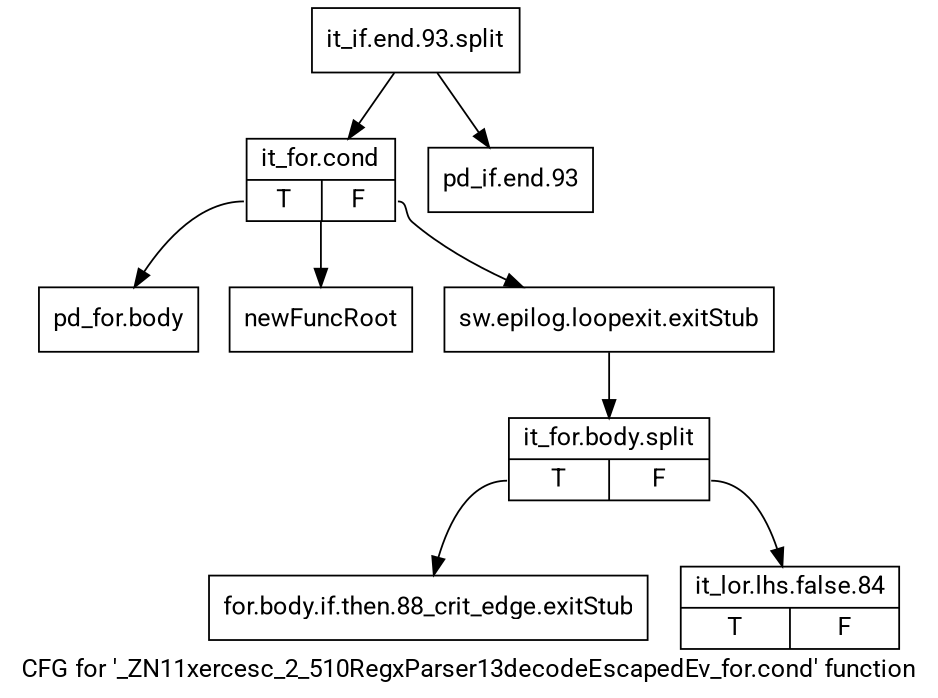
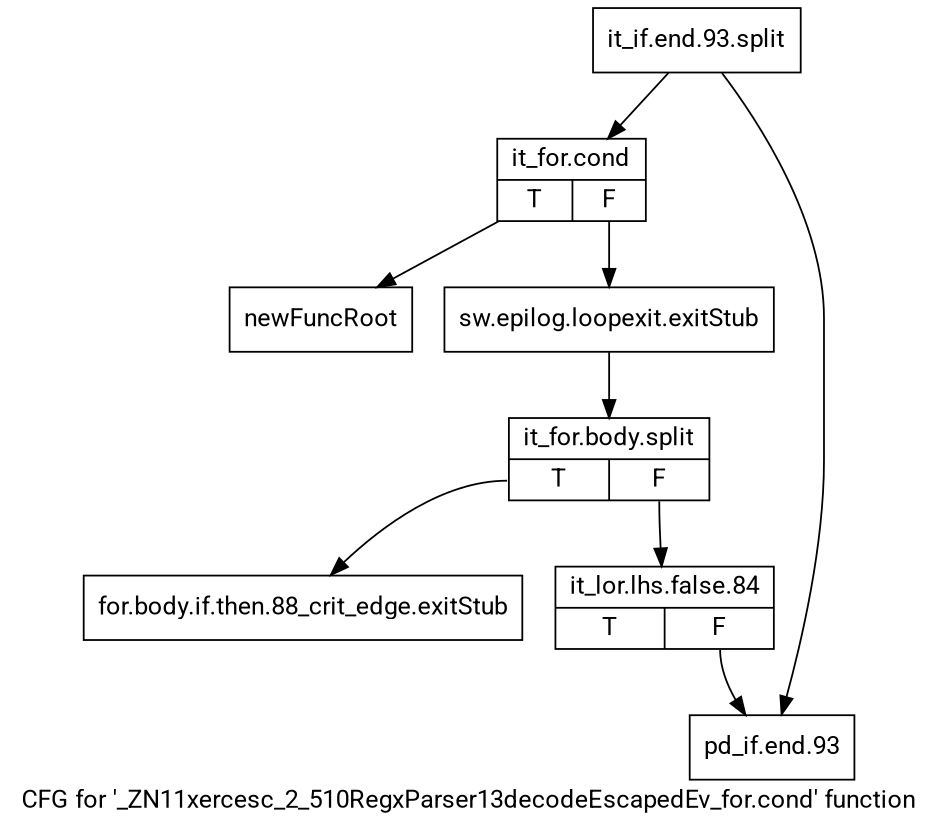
(119, 320) -> none
none -> (725, 676)
